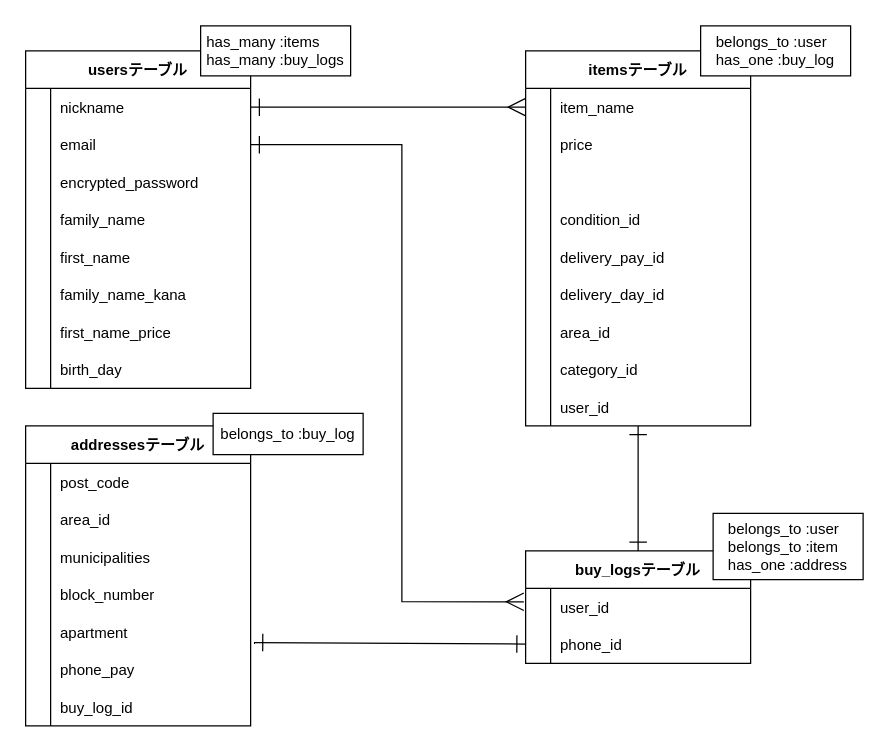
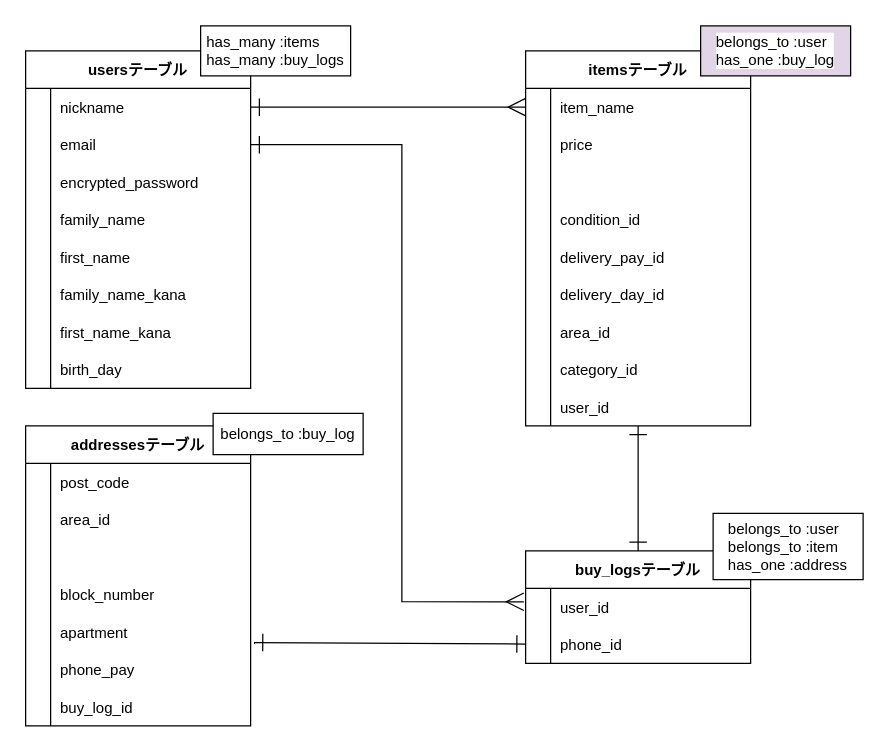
(776, 51) -> (776, 51)
(123, 333) -> (121, 333)
(151, 557) -> none
